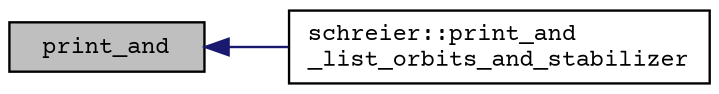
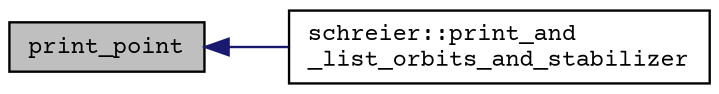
(107, 47) -> (107, 47)
